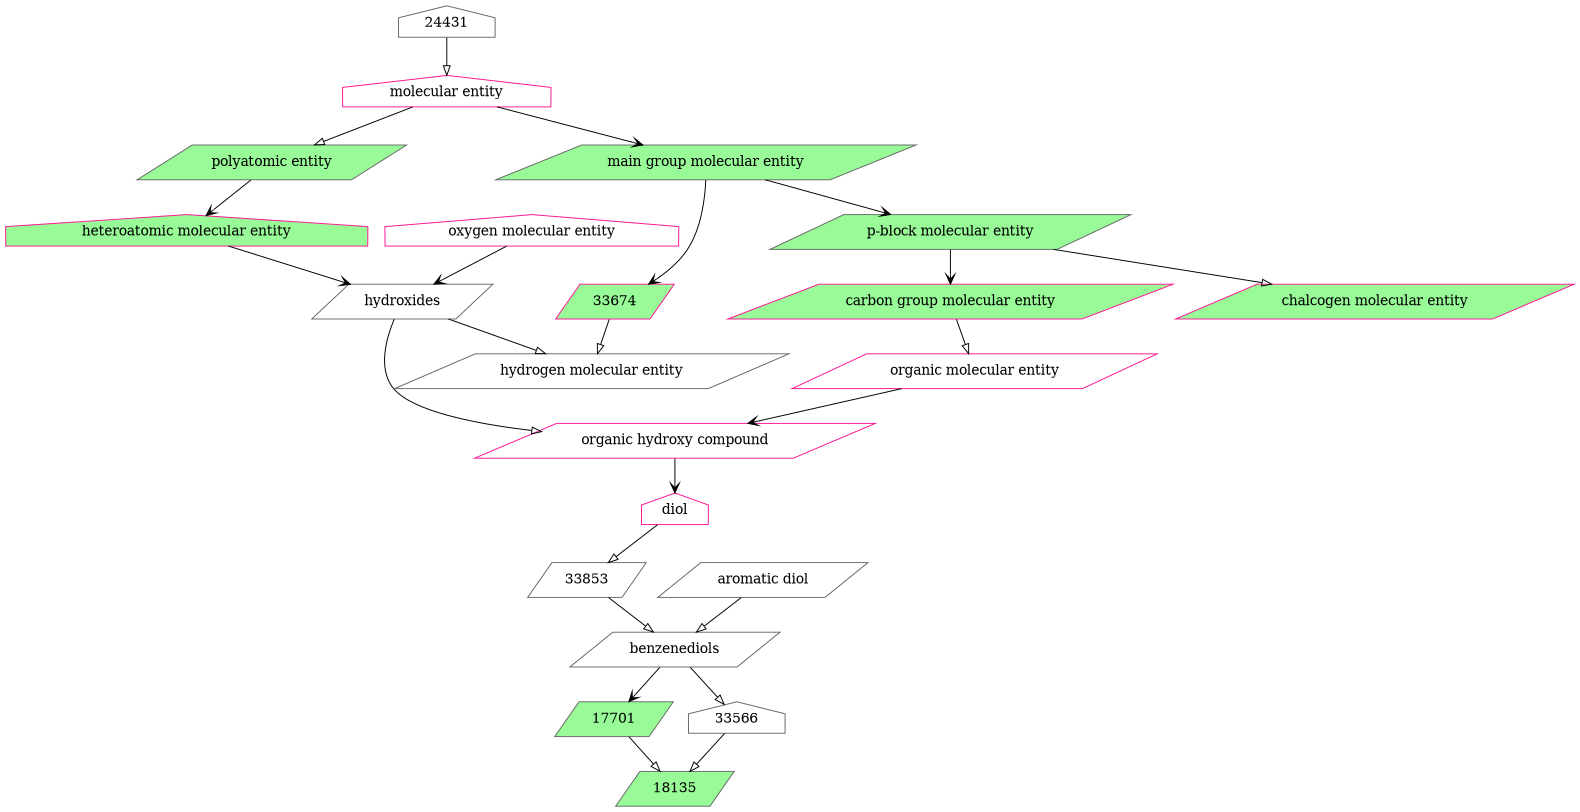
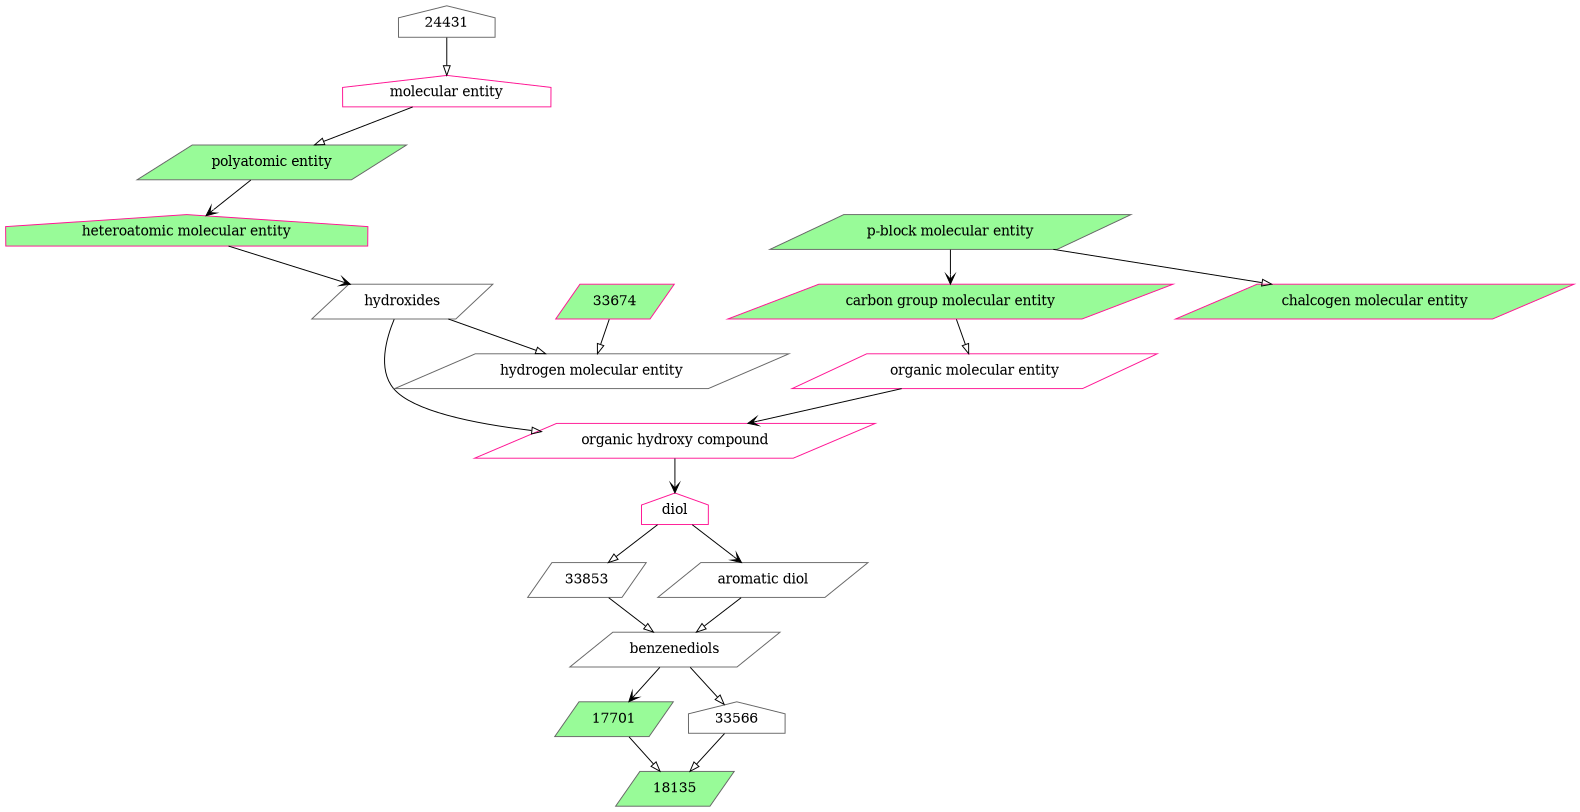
(706, 162) -> none
(532, 232) -> none
none -> (713, 541)
